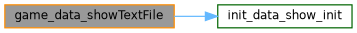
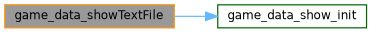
(285, 16) -> (292, 16)
